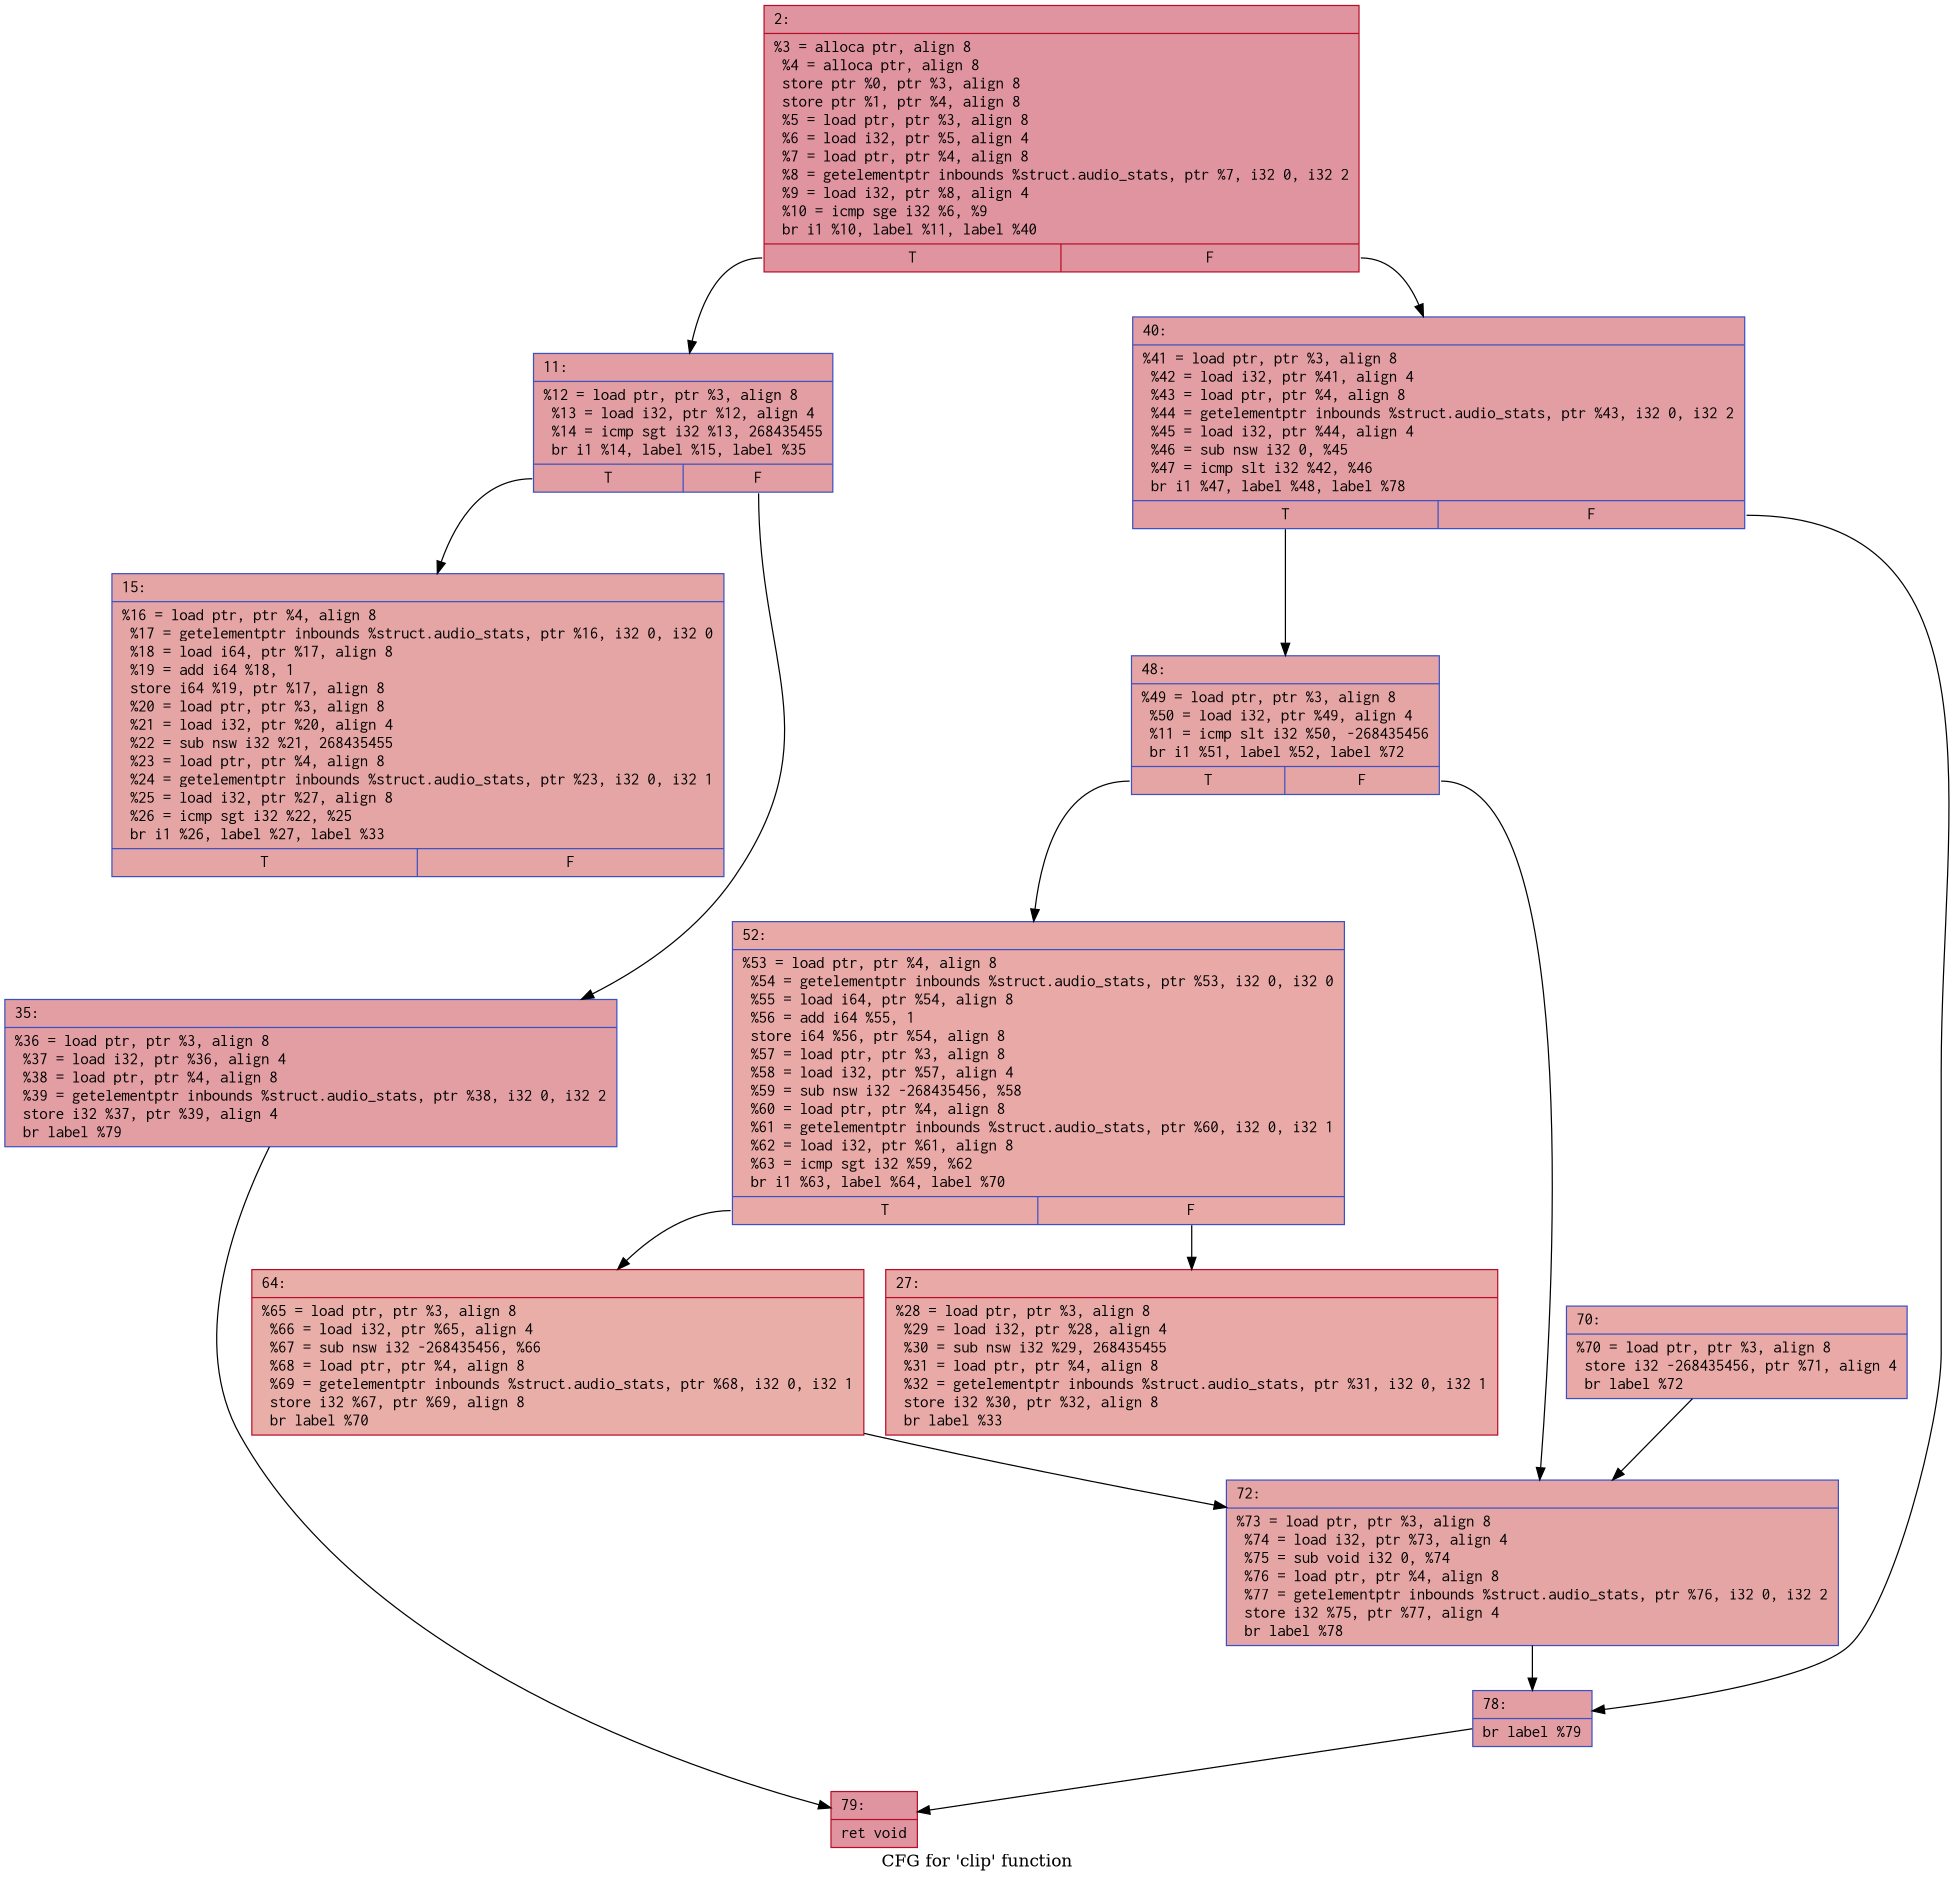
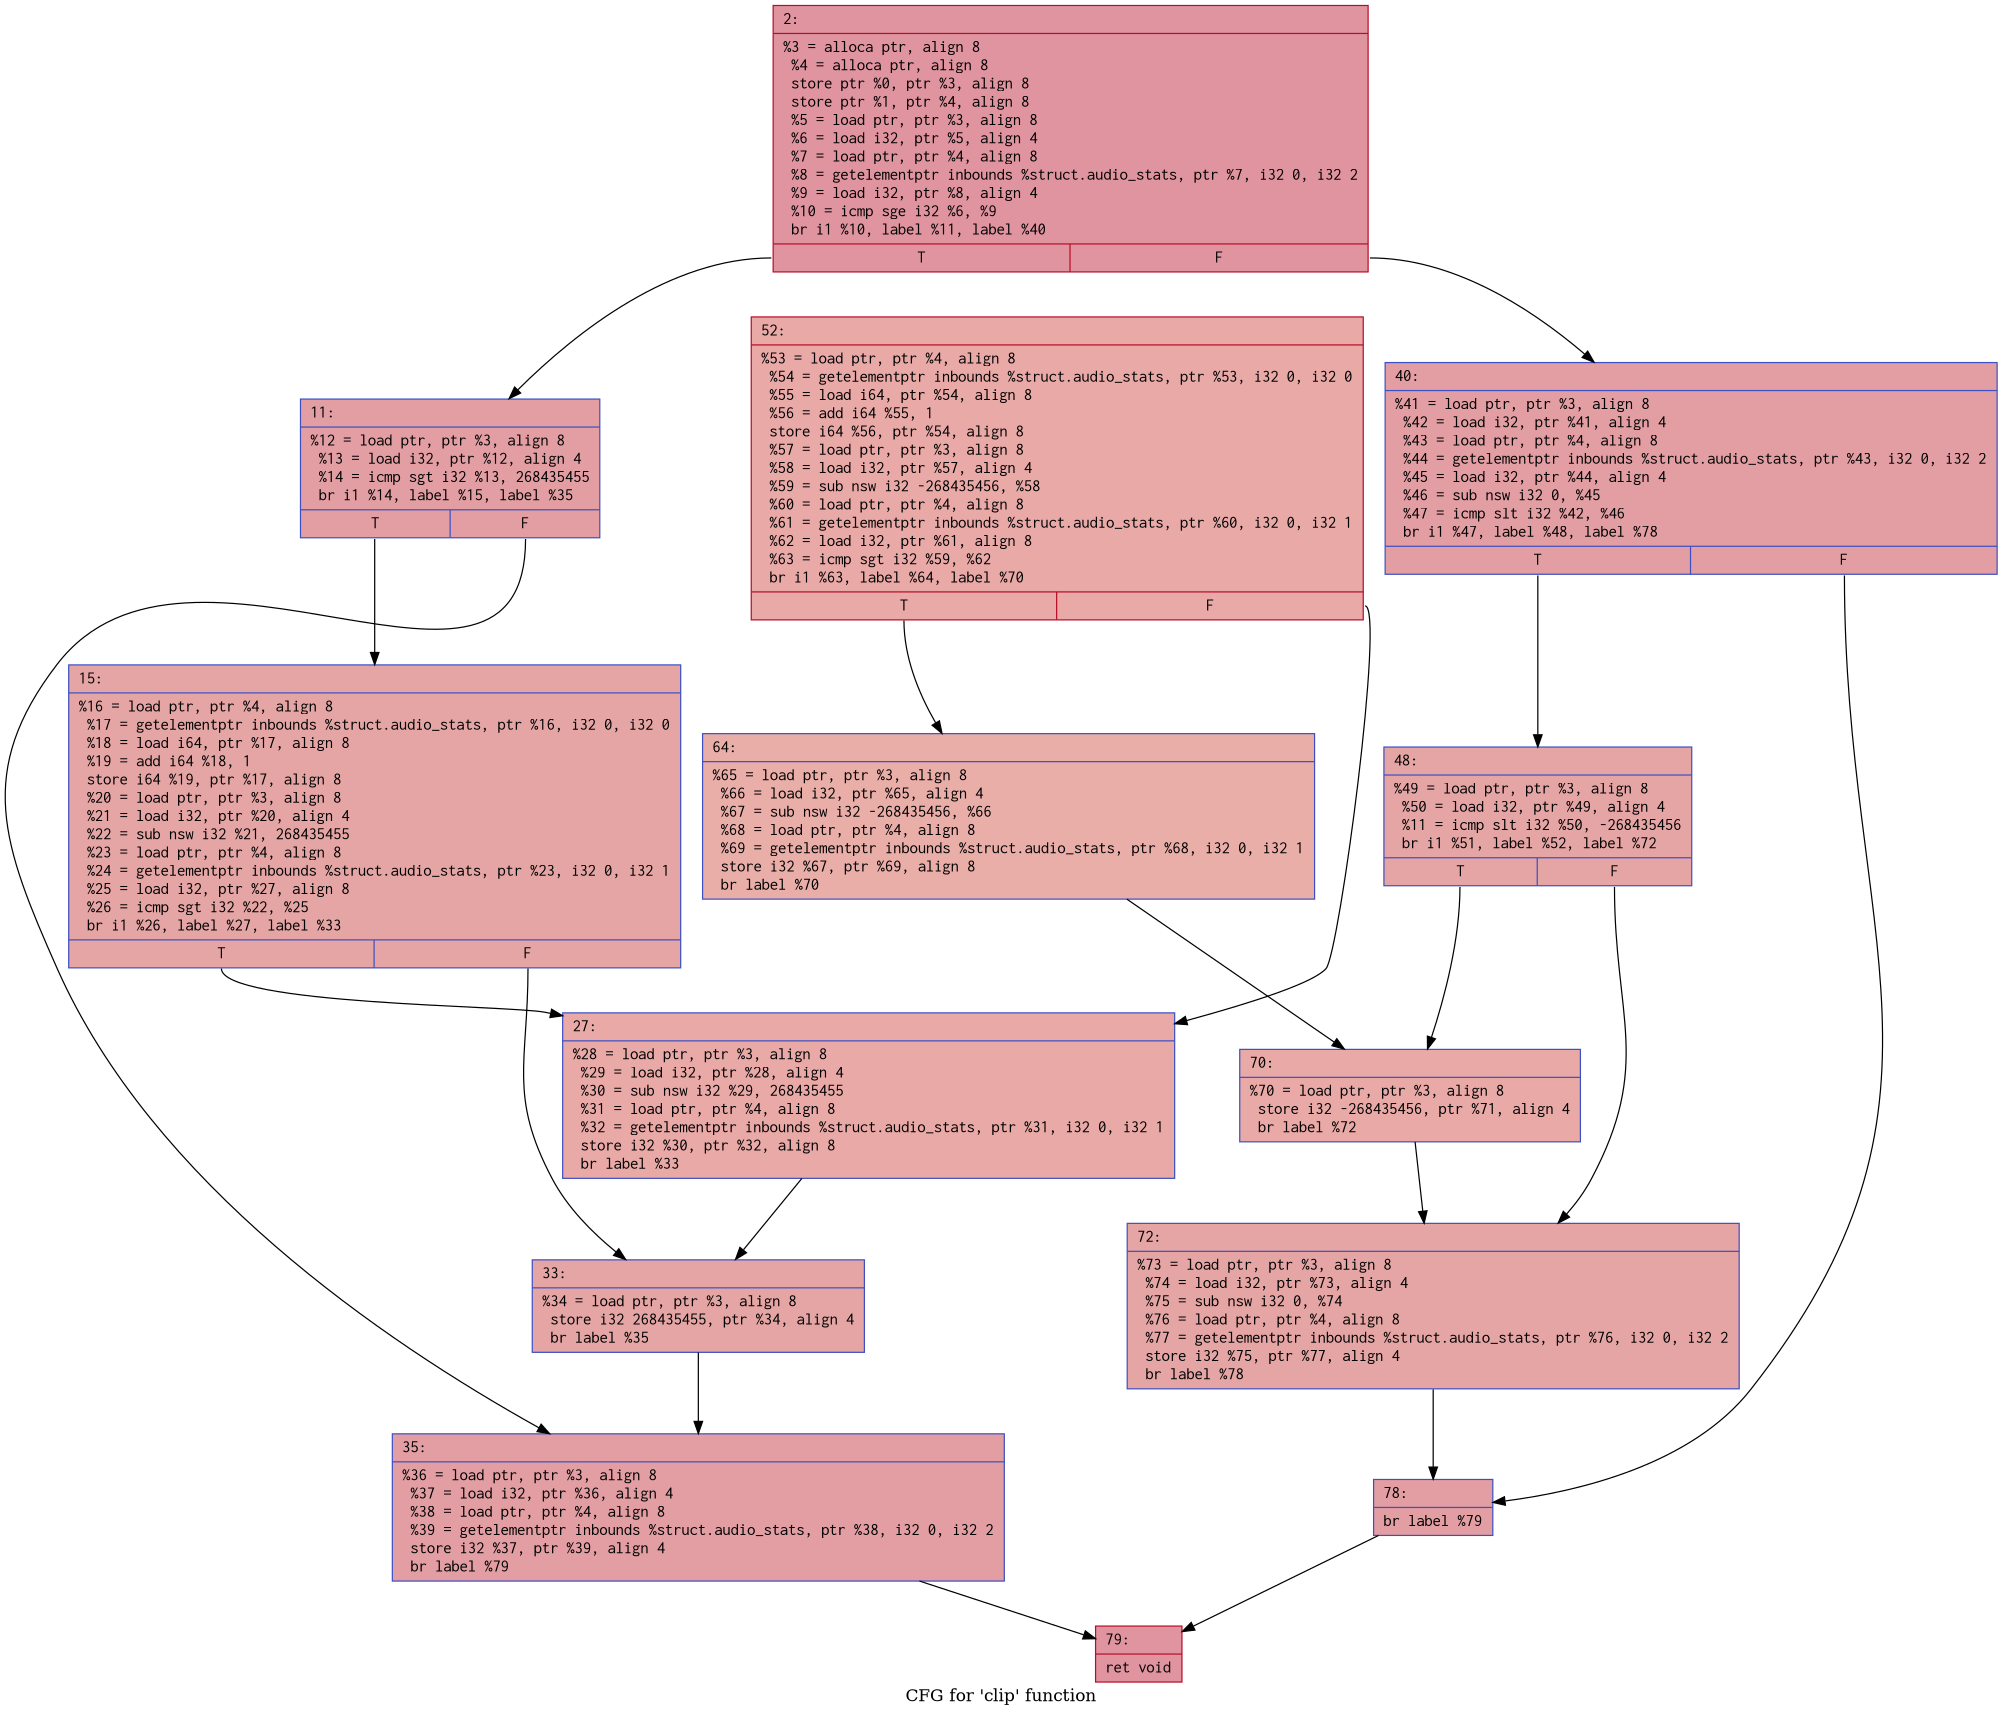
(1059, 825) -> (1451, 963)
none -> (383, 1002)
(1038, 1073) -> (1057, 468)
none -> (698, 1306)
(558, 1352) -> (1009, 816)
(1192, 1352) -> (869, 1096)
(1039, 1471) -> (1230, 971)
(1343, 1558) -> (1240, 1301)
